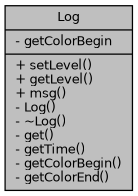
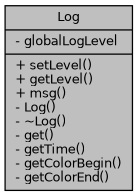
(64, 41) -> (67, 41)
